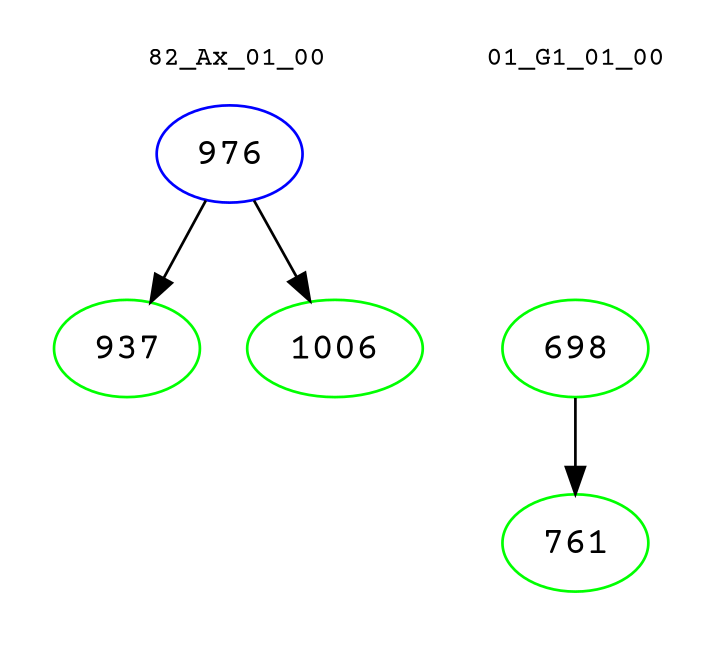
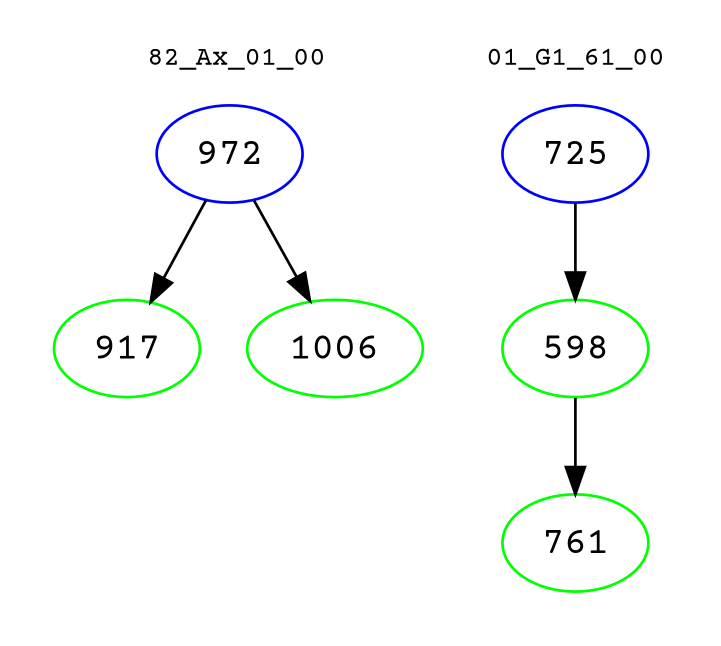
(577, 58) -> (577, 58)
(230, 154) -> (230, 154)
none -> (575, 154)
(127, 348) -> (127, 348)
(575, 348) -> (575, 348)
